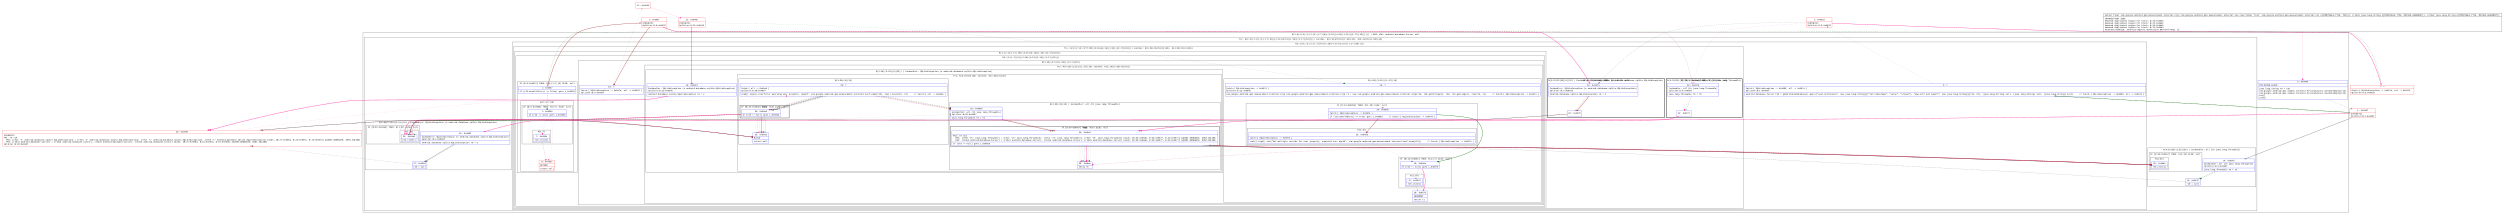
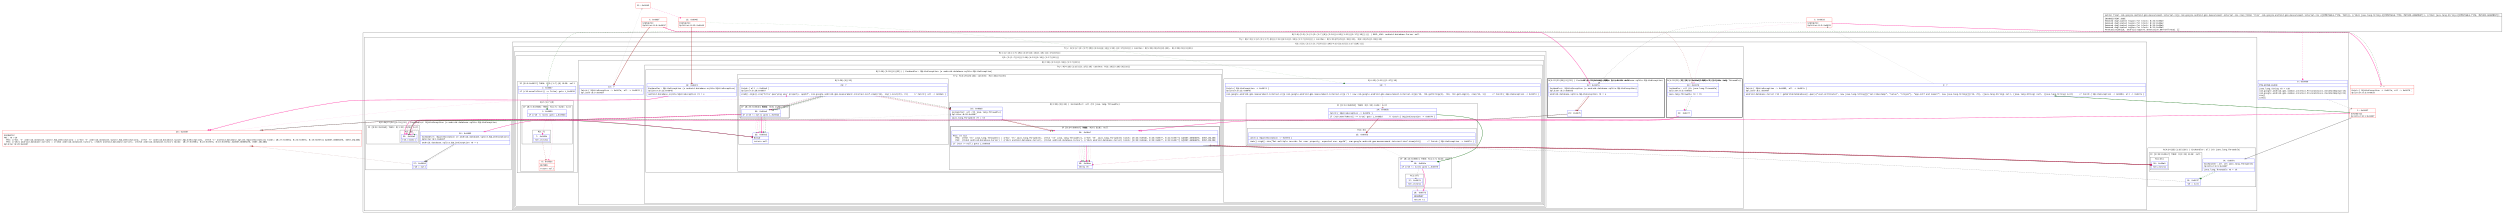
(576, 35) -> none
